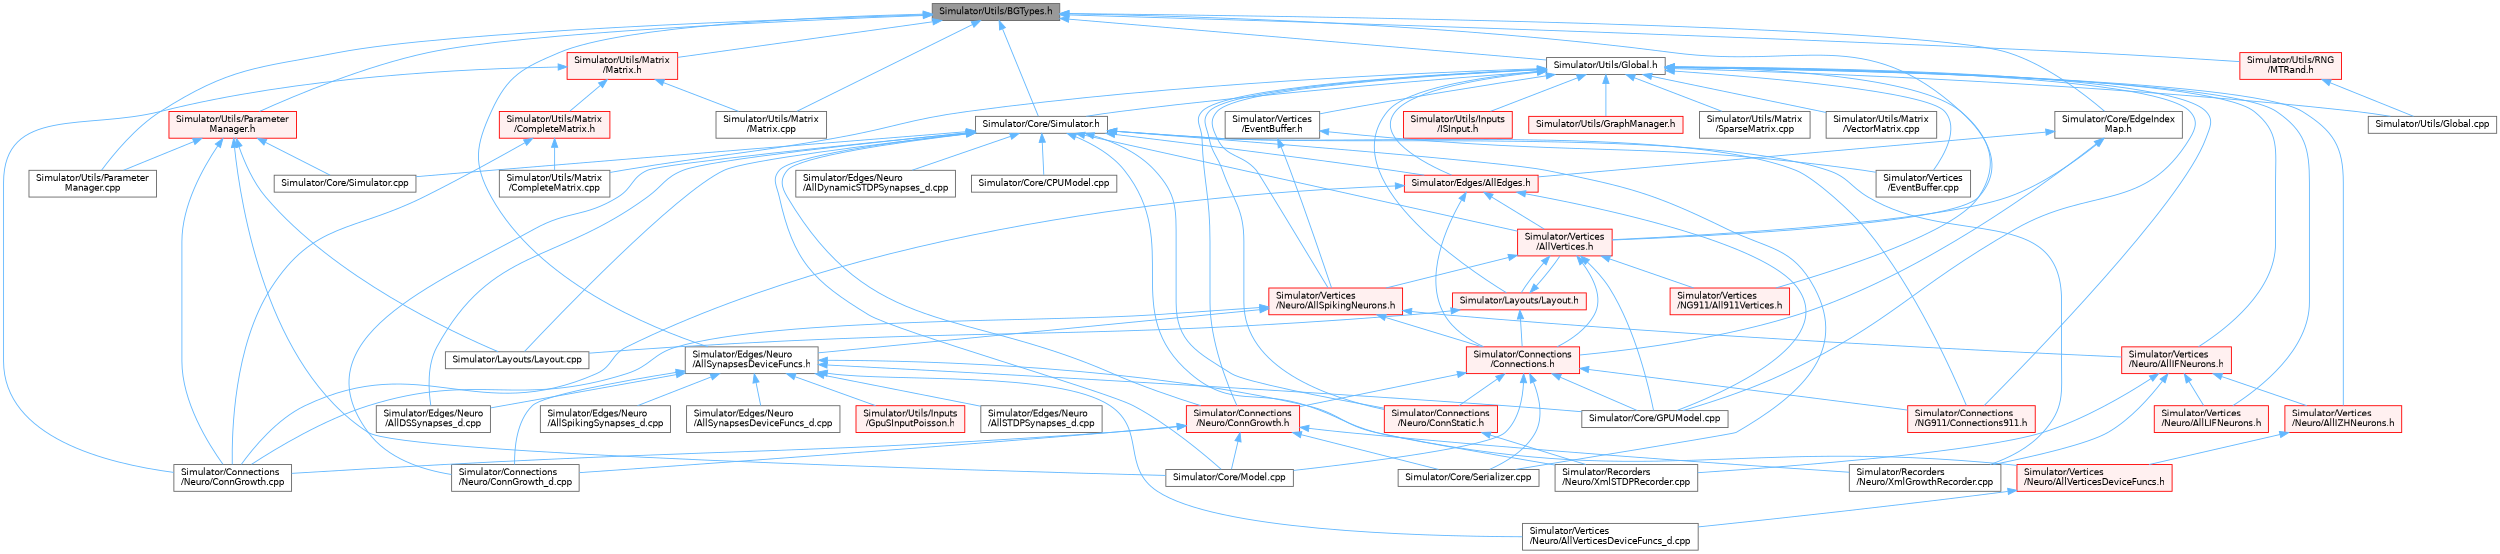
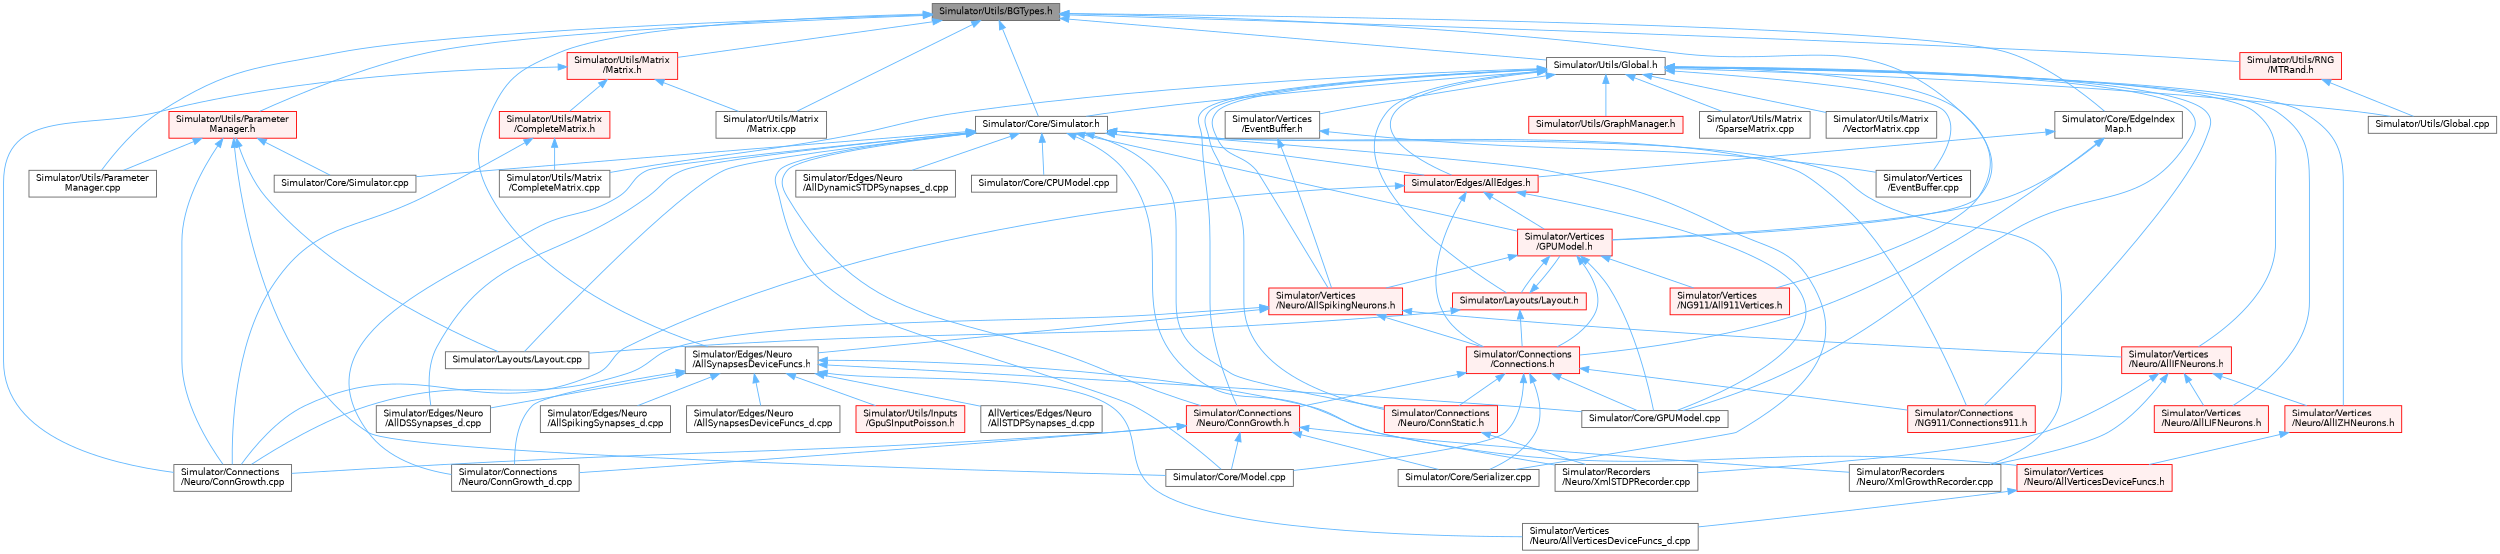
(1458, 125) -> none
(1565, 243) -> (1565, 243)
(1041, 419) -> (1041, 419)
